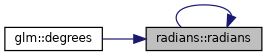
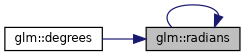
(204, 39) -> (193, 39)
